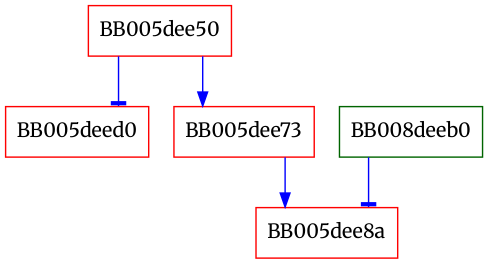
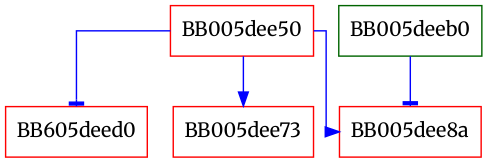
(77, 132) -> (76, 132)
(411, 132) -> (410, 31)
(285, 175) -> (326, 76)
